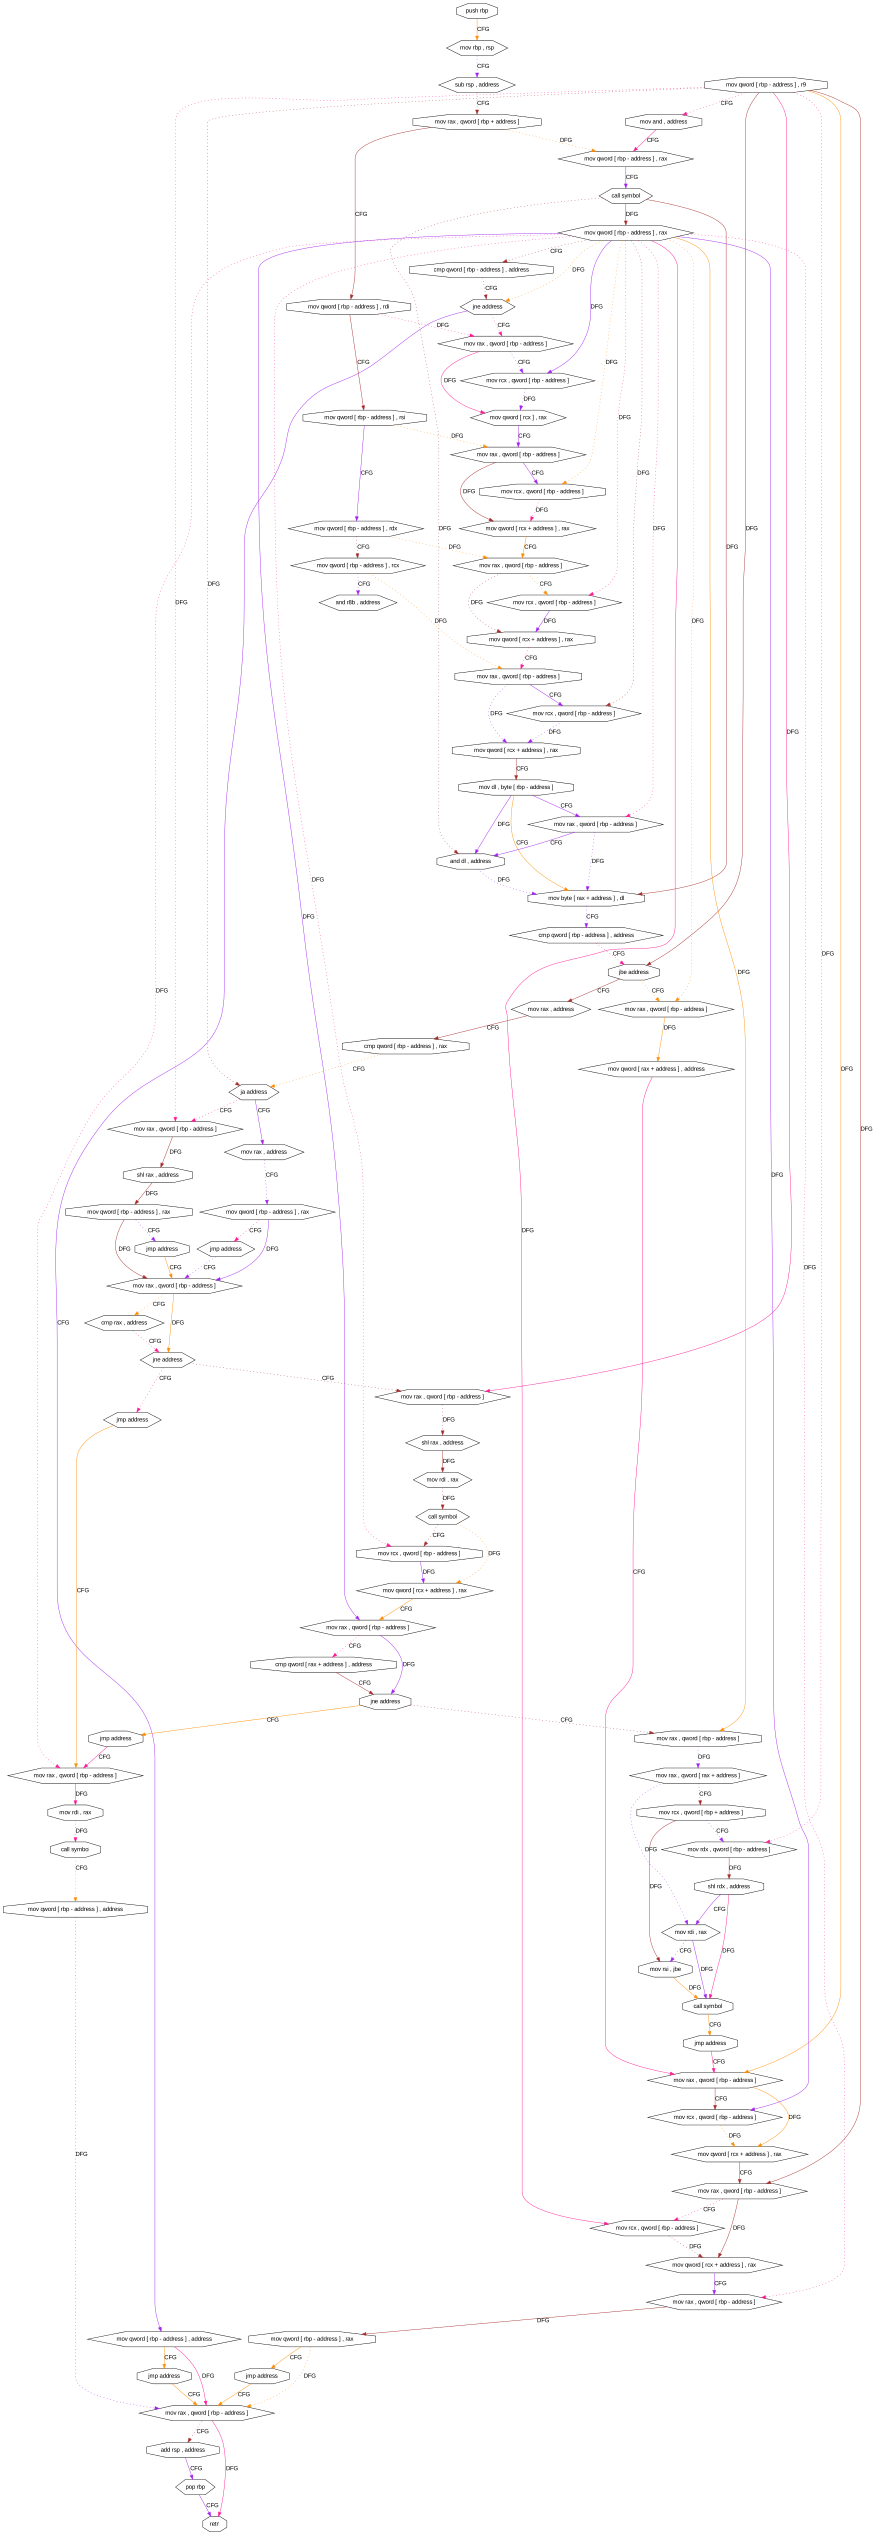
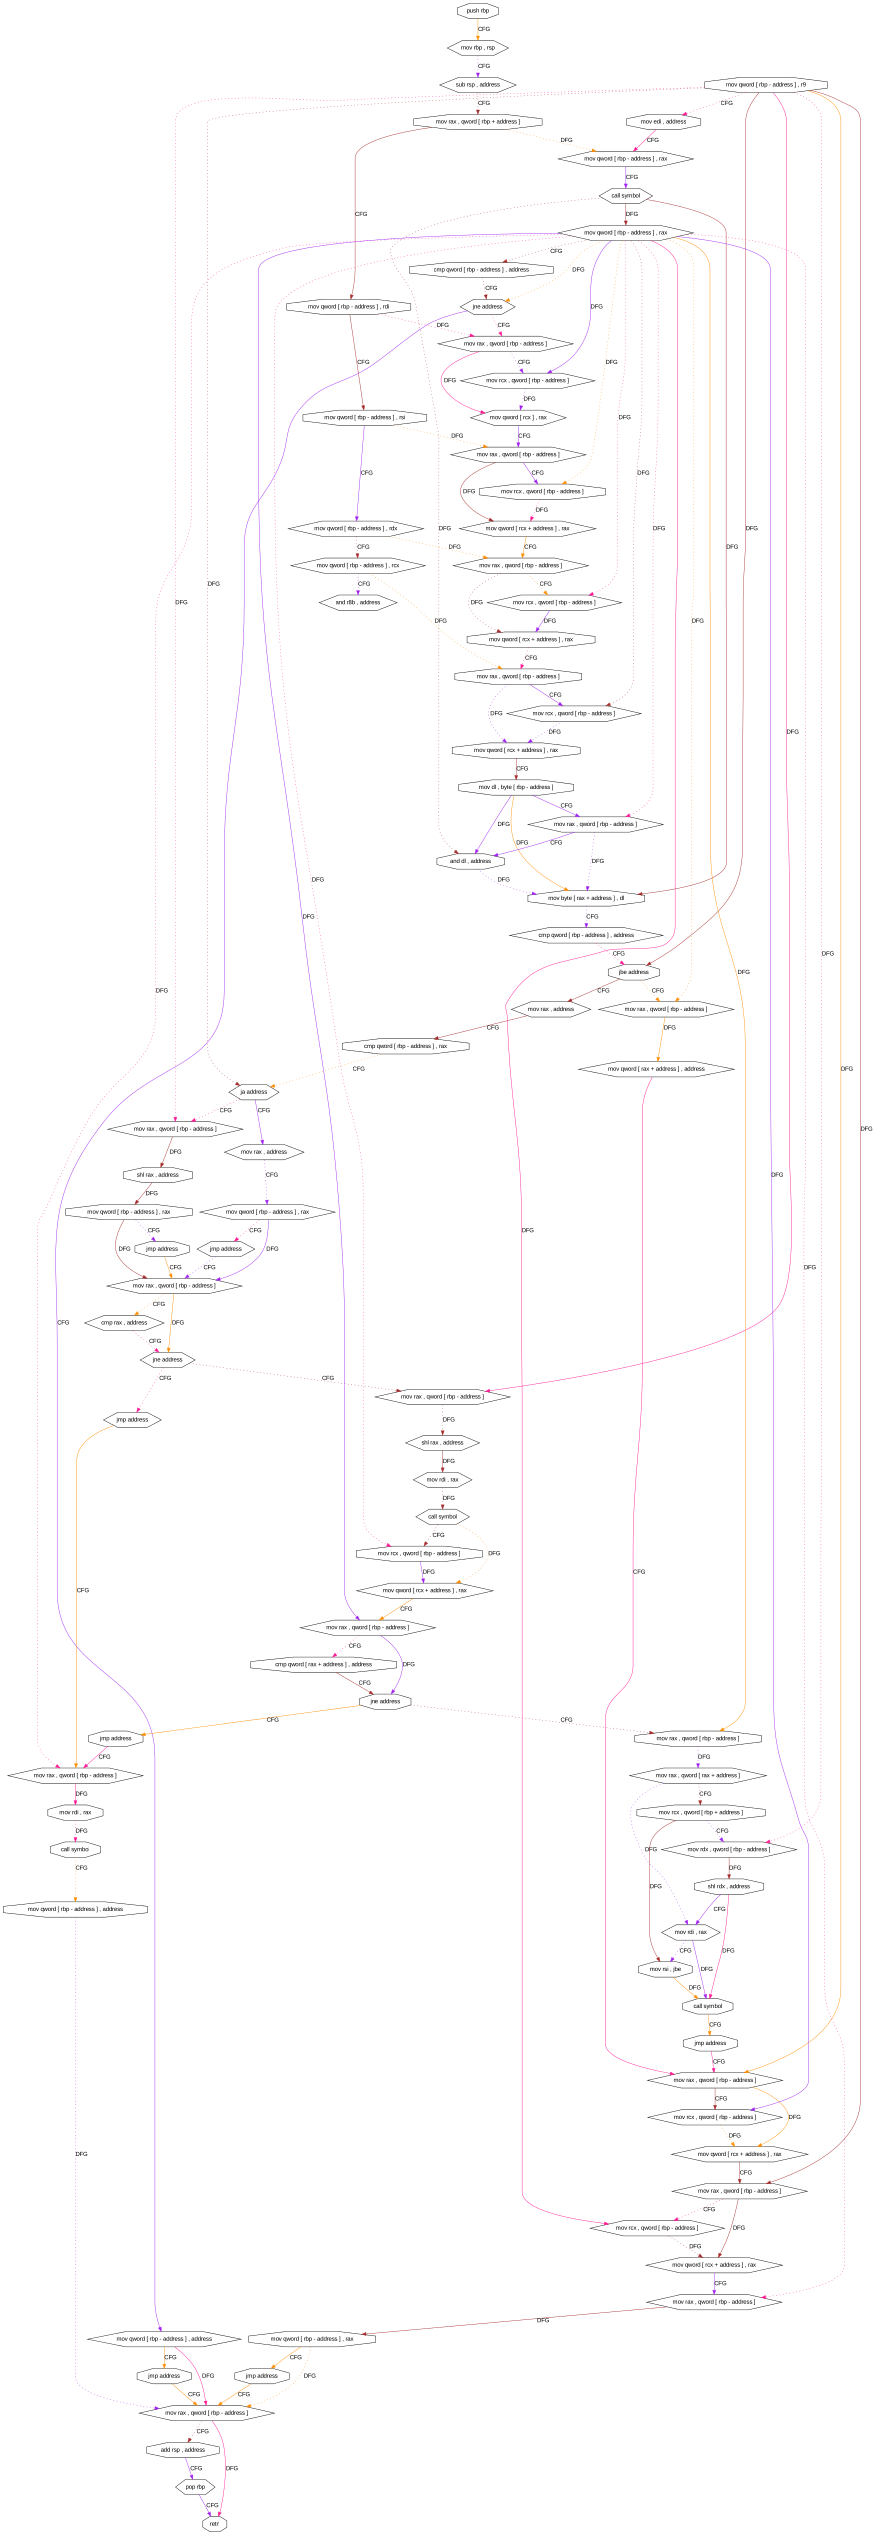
(664, 122) -> (664, 122)
(523, 843) -> (523, 843)
